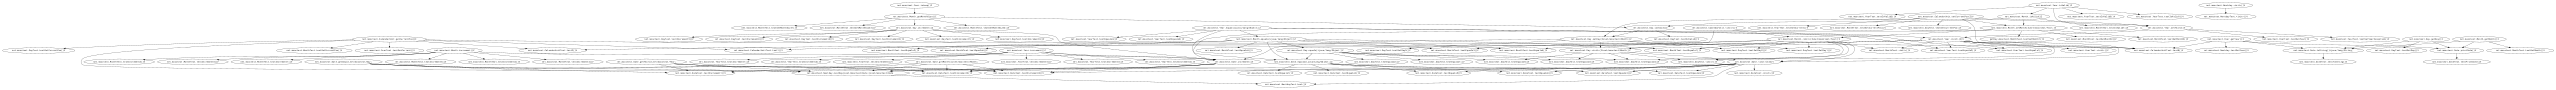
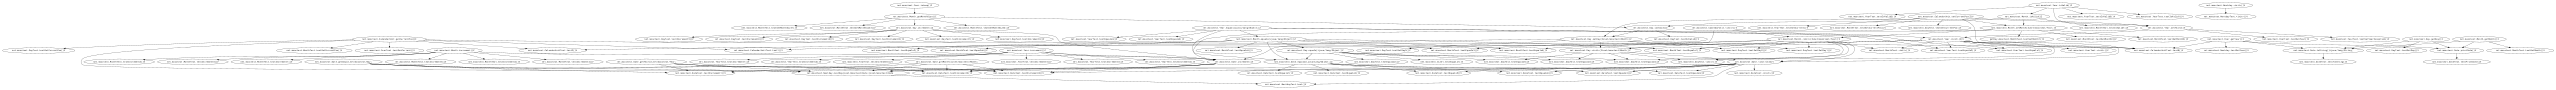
(1442, 62) -> (1442, 62)
